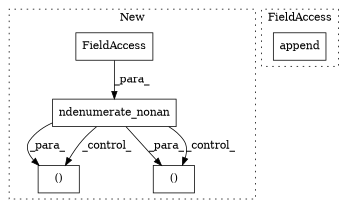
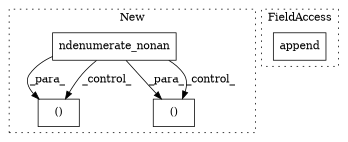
(114, 47) -> none
